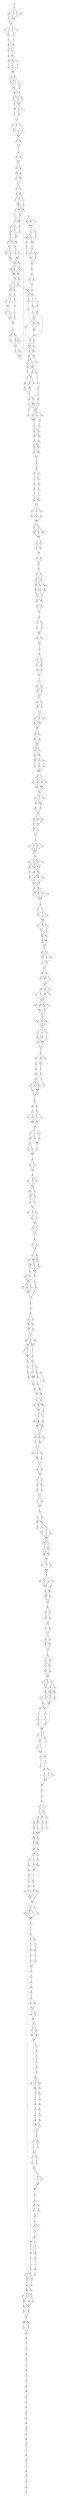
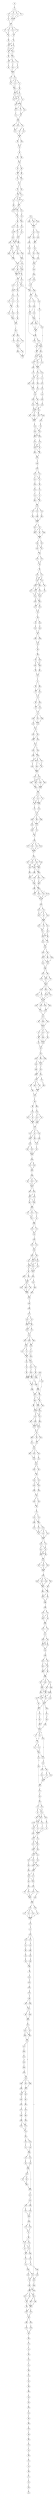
none -> (40, 591)
